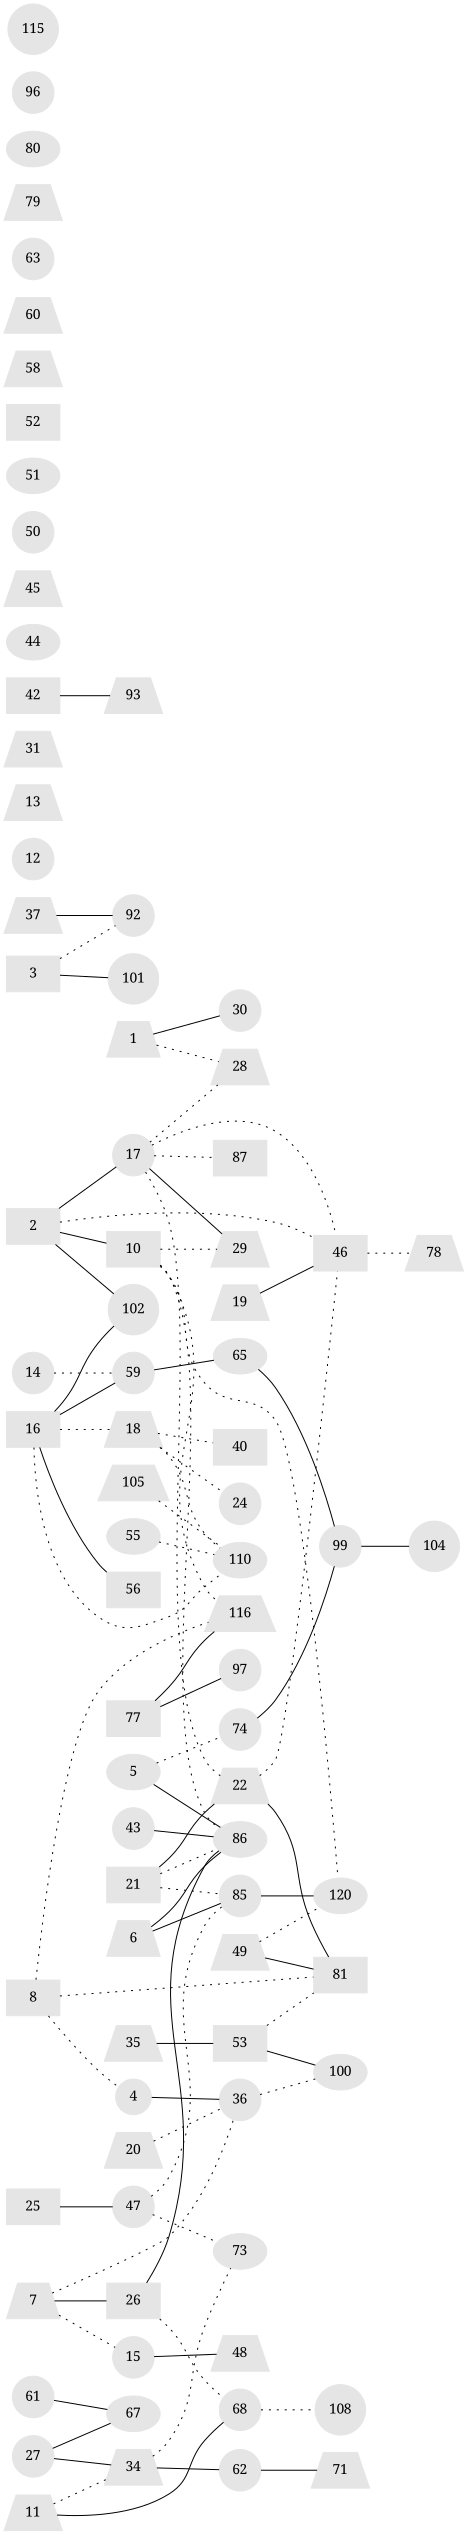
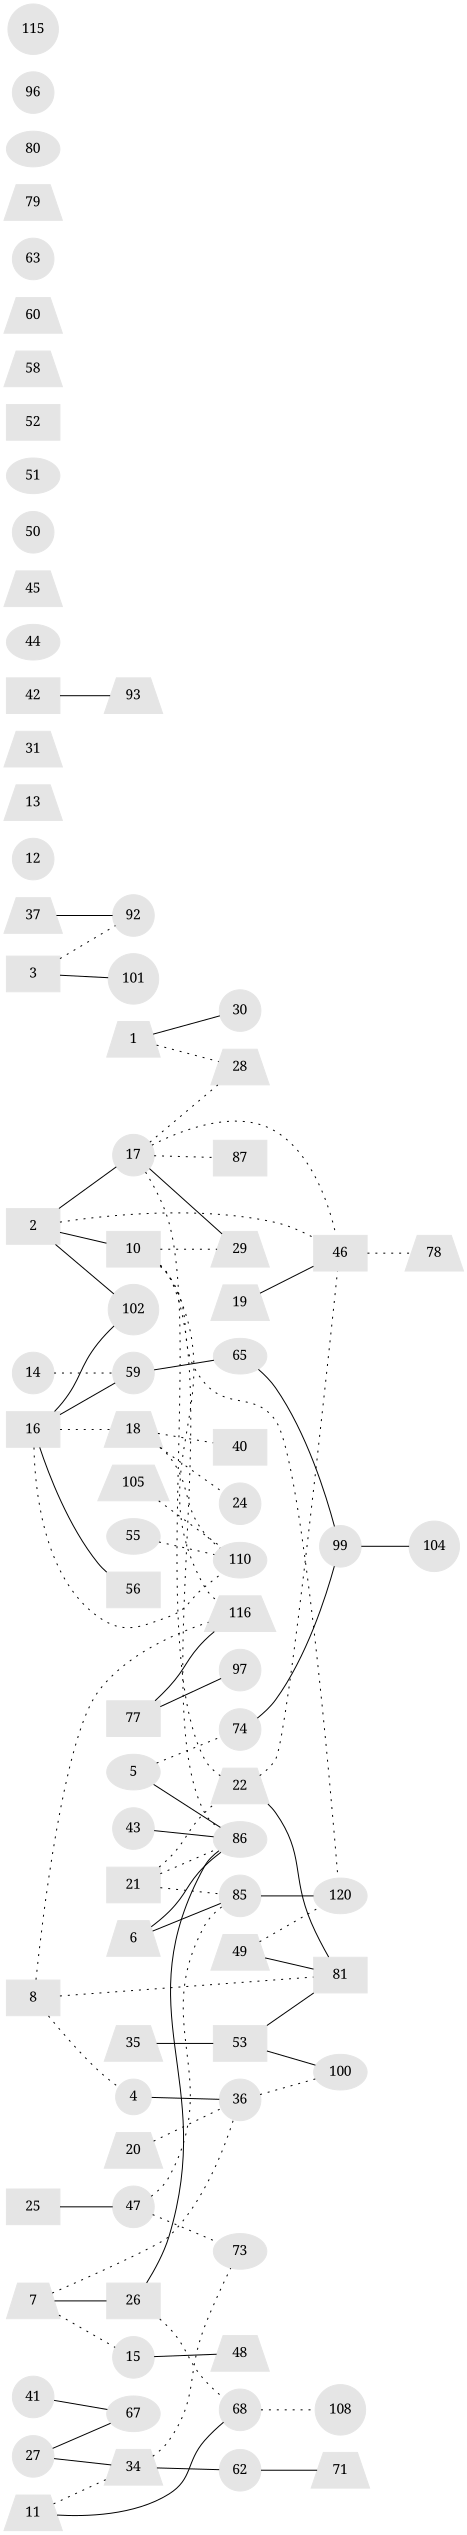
(183, 1841) -> (183, 1841)
(290, 2009) -> (290, 2009)
(33, 2397) -> (33, 2397)
